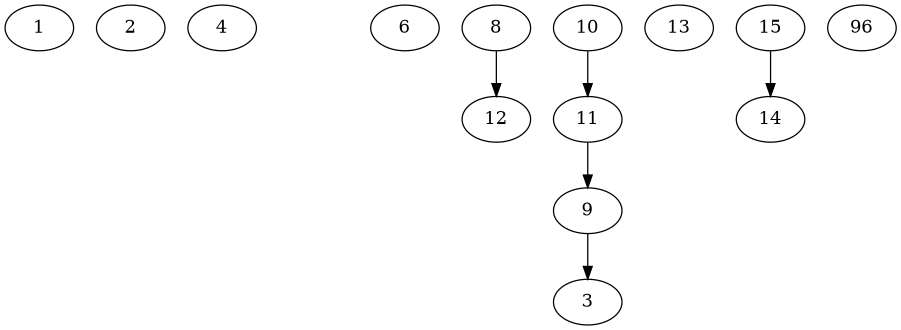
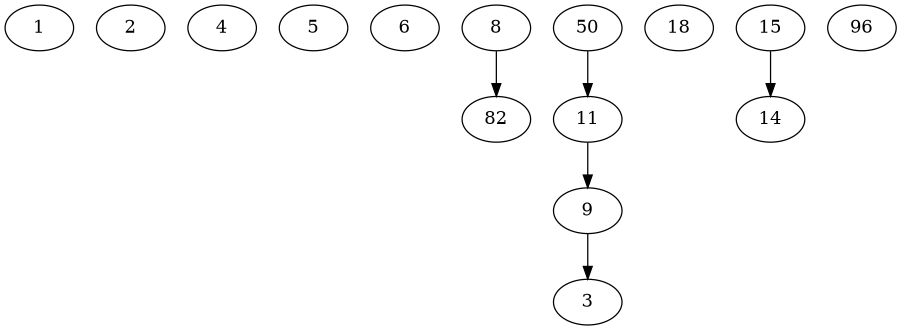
none -> (314, 28)
(588, 28) -> (588, 28)
(679, 28) -> (679, 28)
(496, 119) -> (496, 119)
